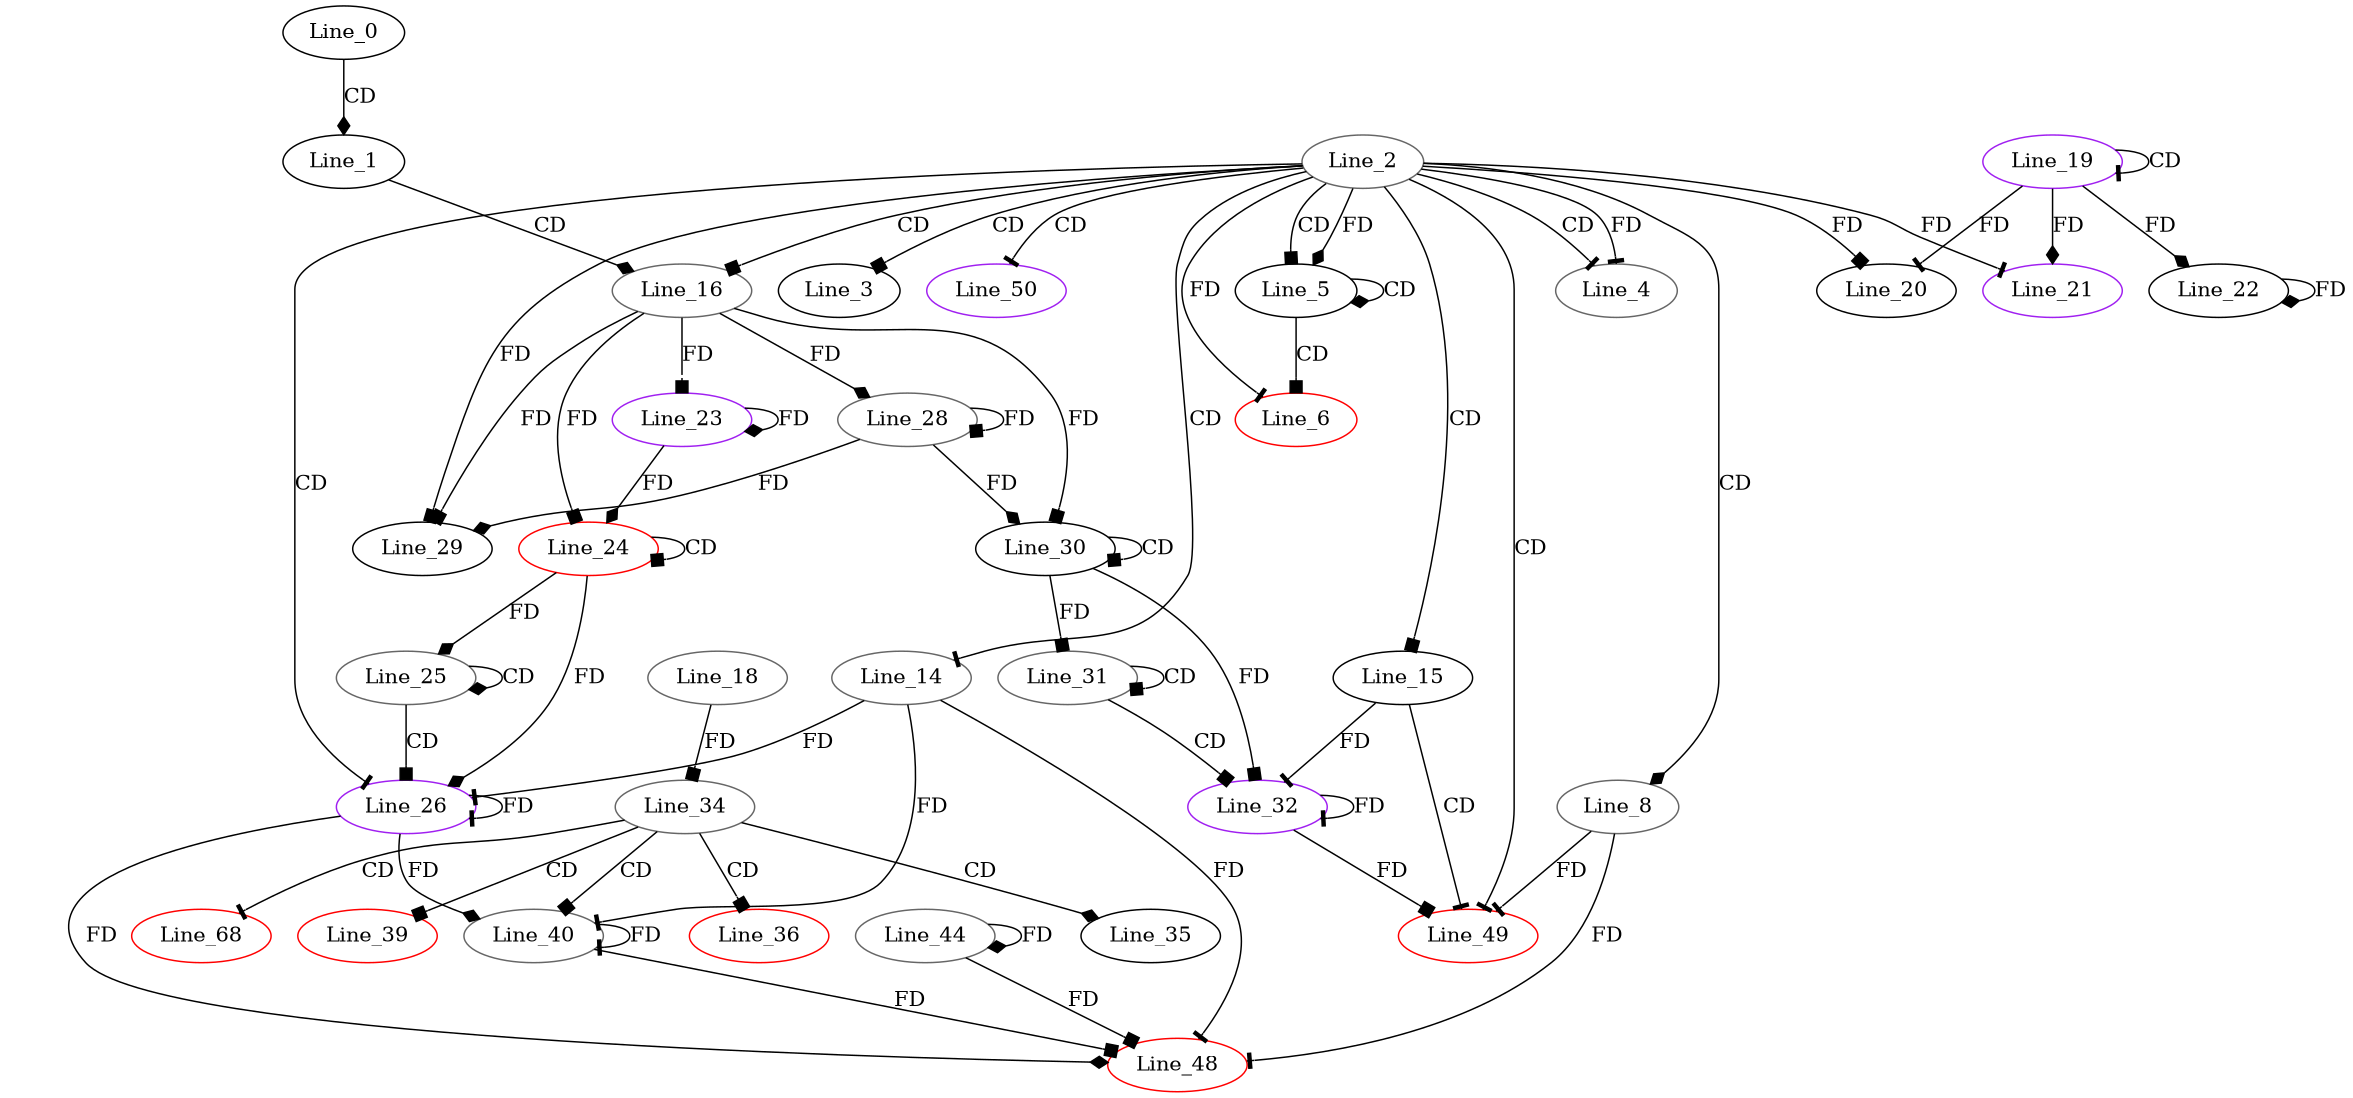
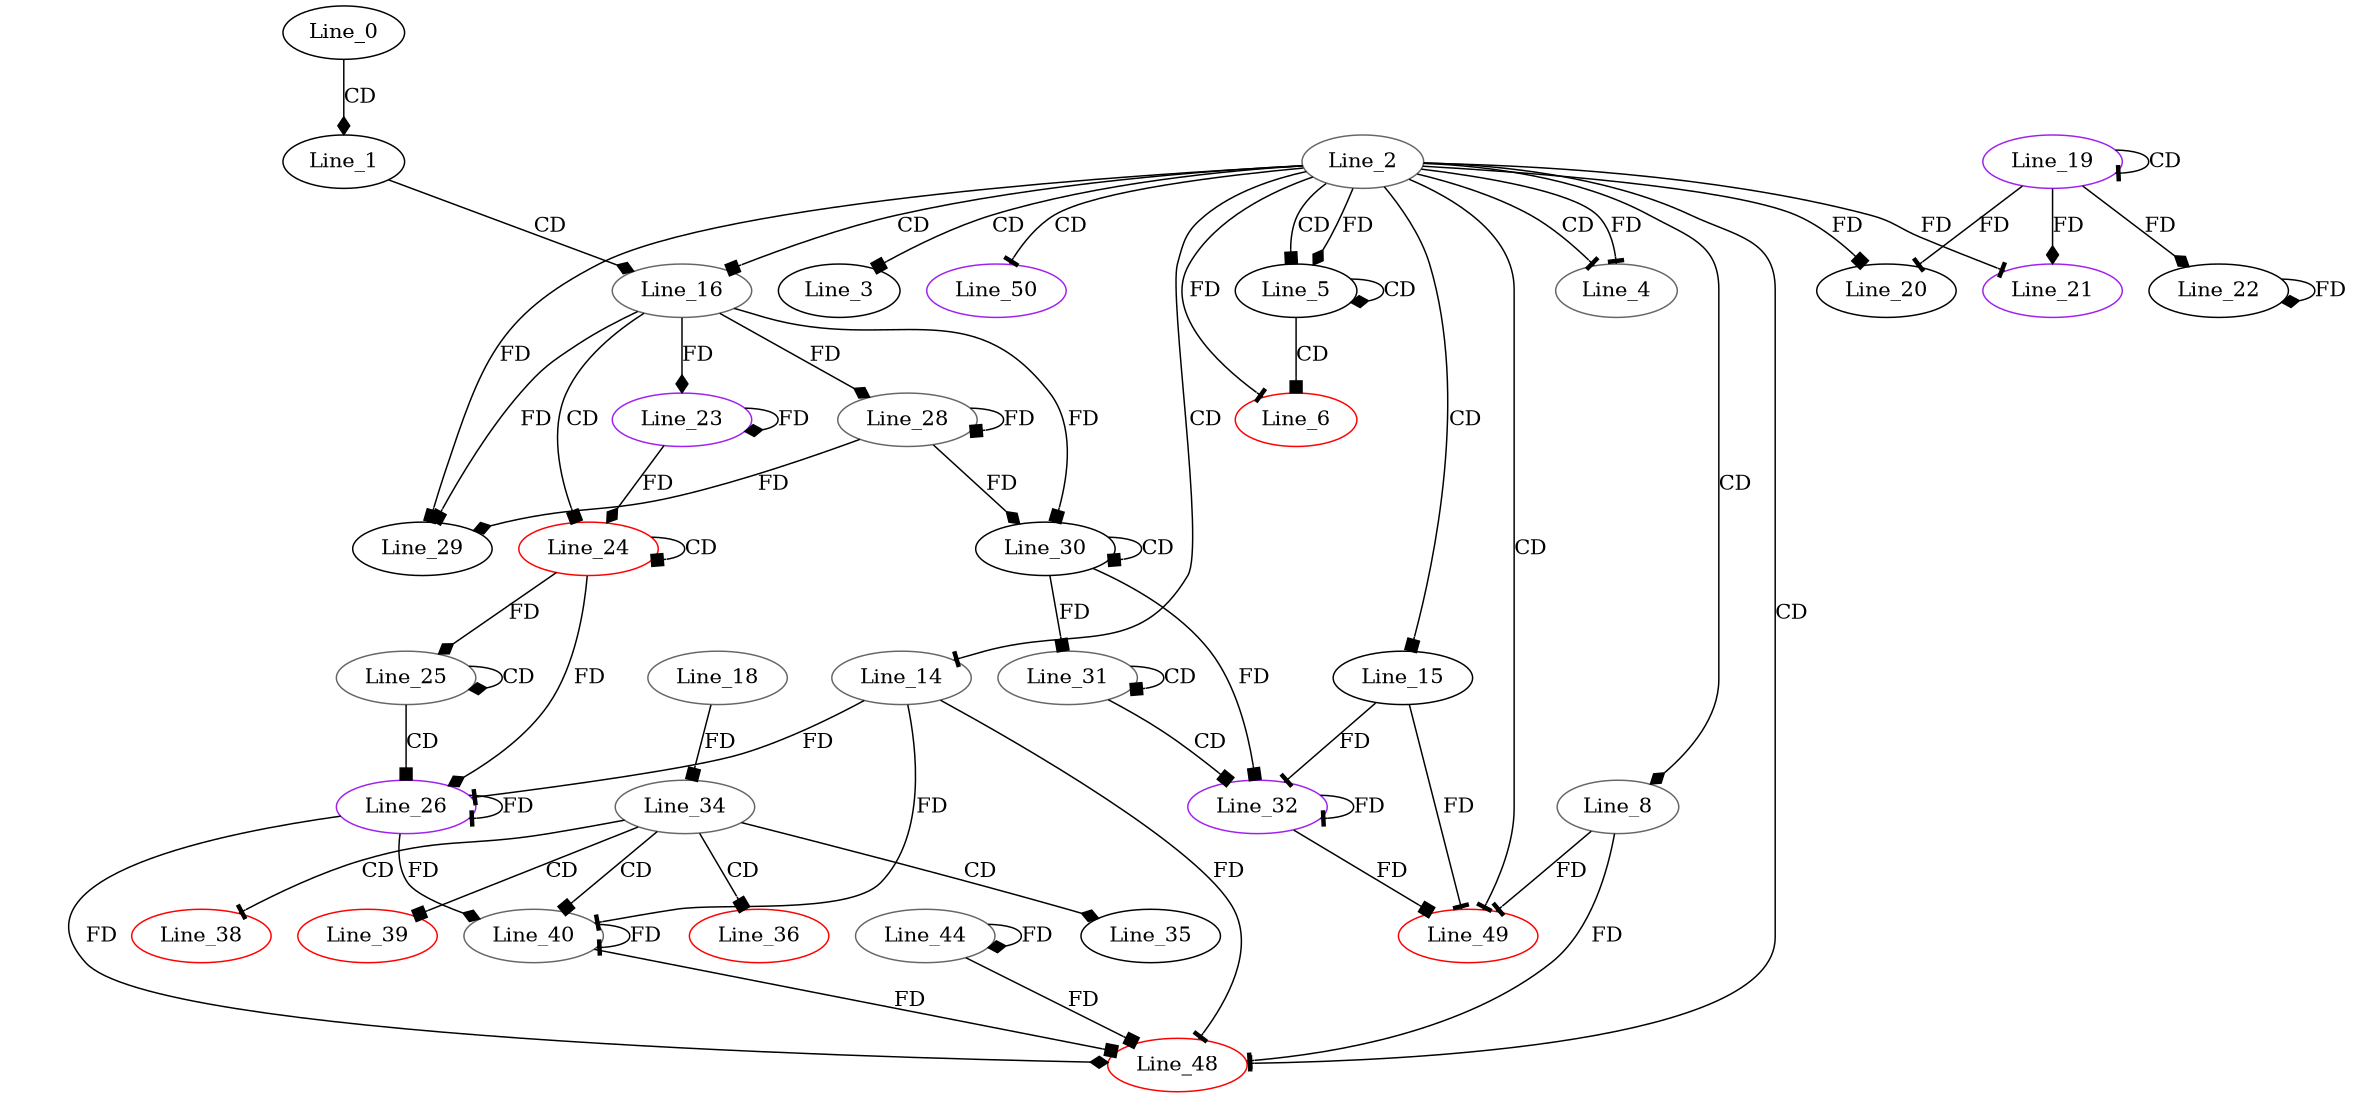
(531, 209) -> (1775, 695)
(682, 346) -> (682, 346)
(583, 420) -> (583, 420)
(1459, 807) -> (1459, 807)
(201, 936) -> (201, 936)
